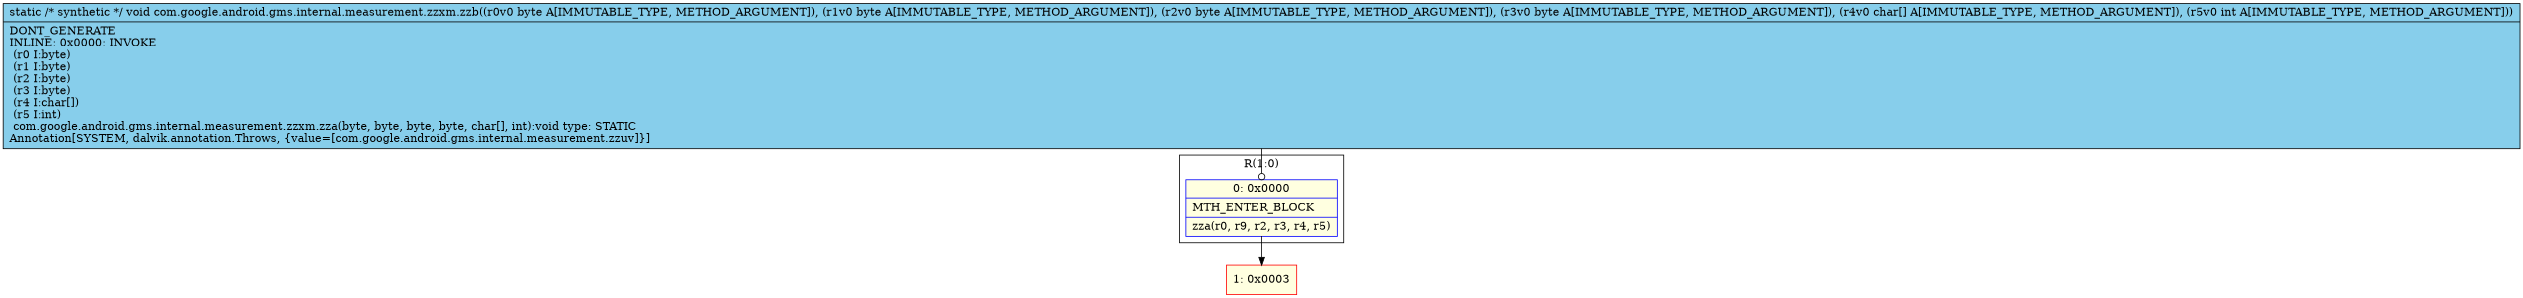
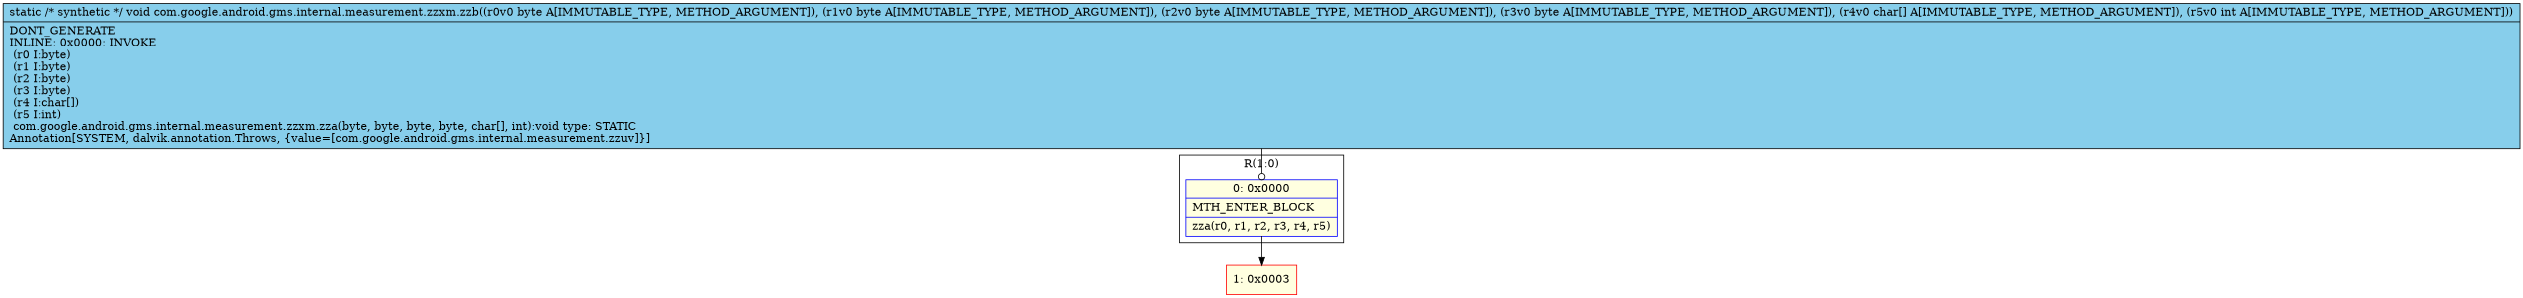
(1262, 226) -> (1262, 226)
